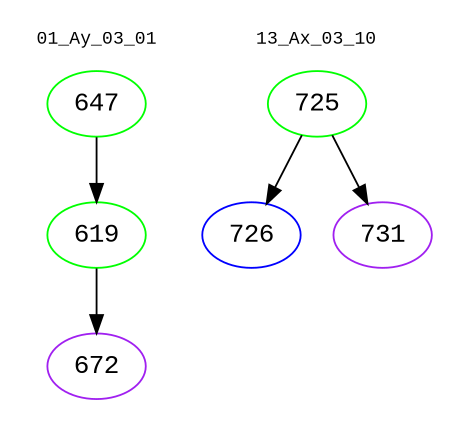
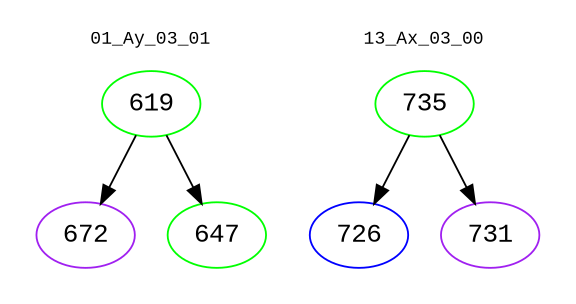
(317, 39) -> (425, 39)
(317, 104) -> (425, 104)
(97, 161) -> (180, 161)
